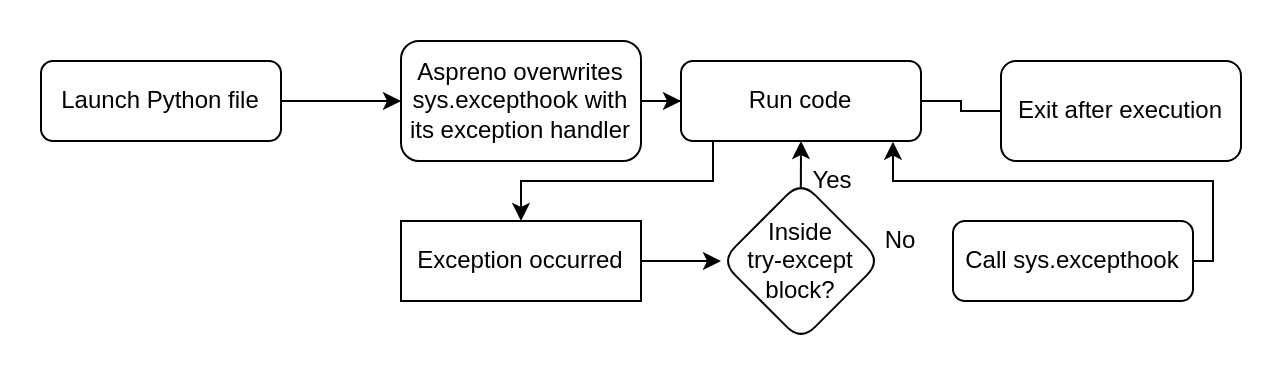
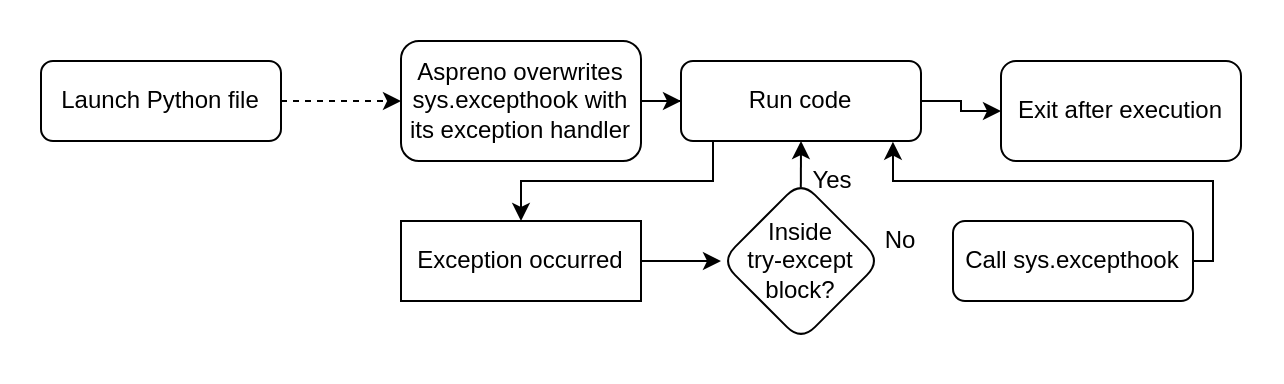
(336, 101) -> (336, 101)
(991, 111) -> (986, 111)
